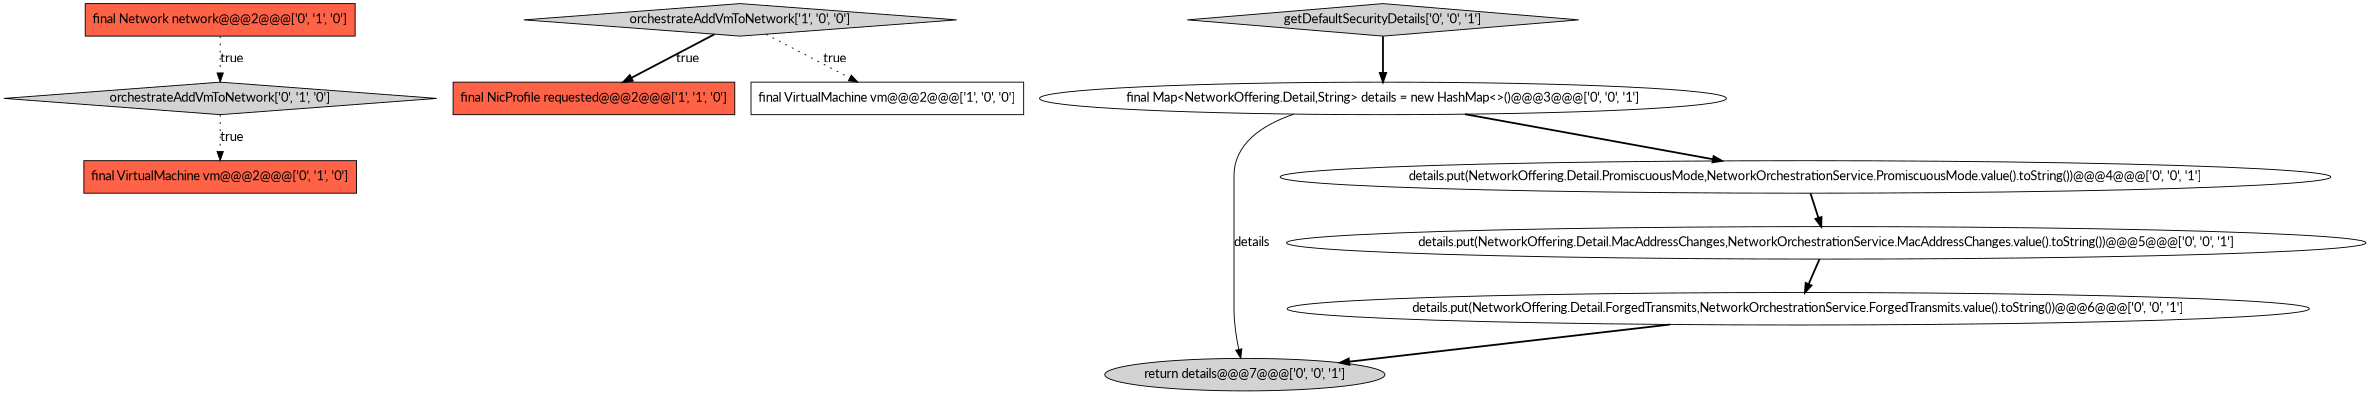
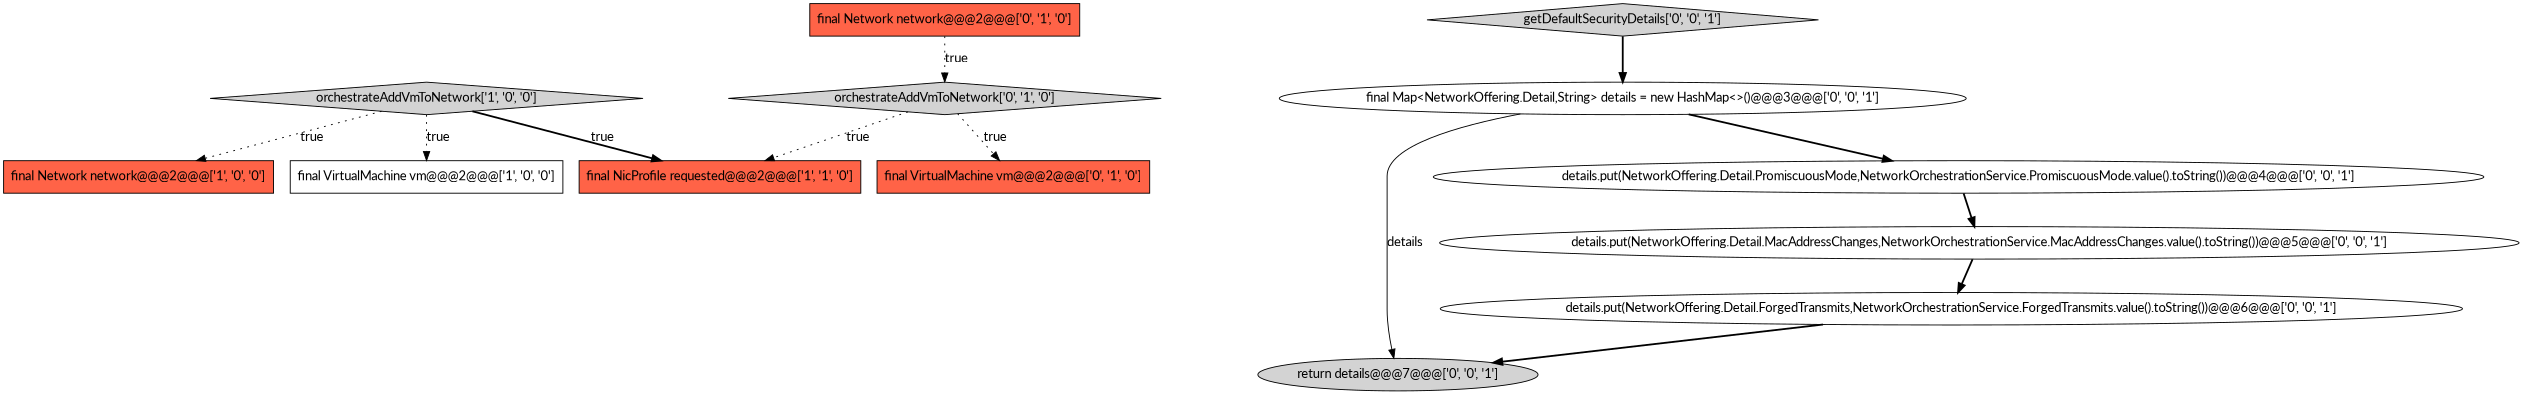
none -> (841, 135)
none -> (139, 177)
